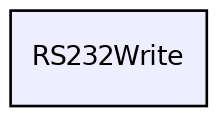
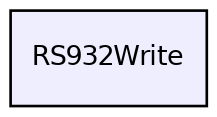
(109, 58) -> (109, 58)
